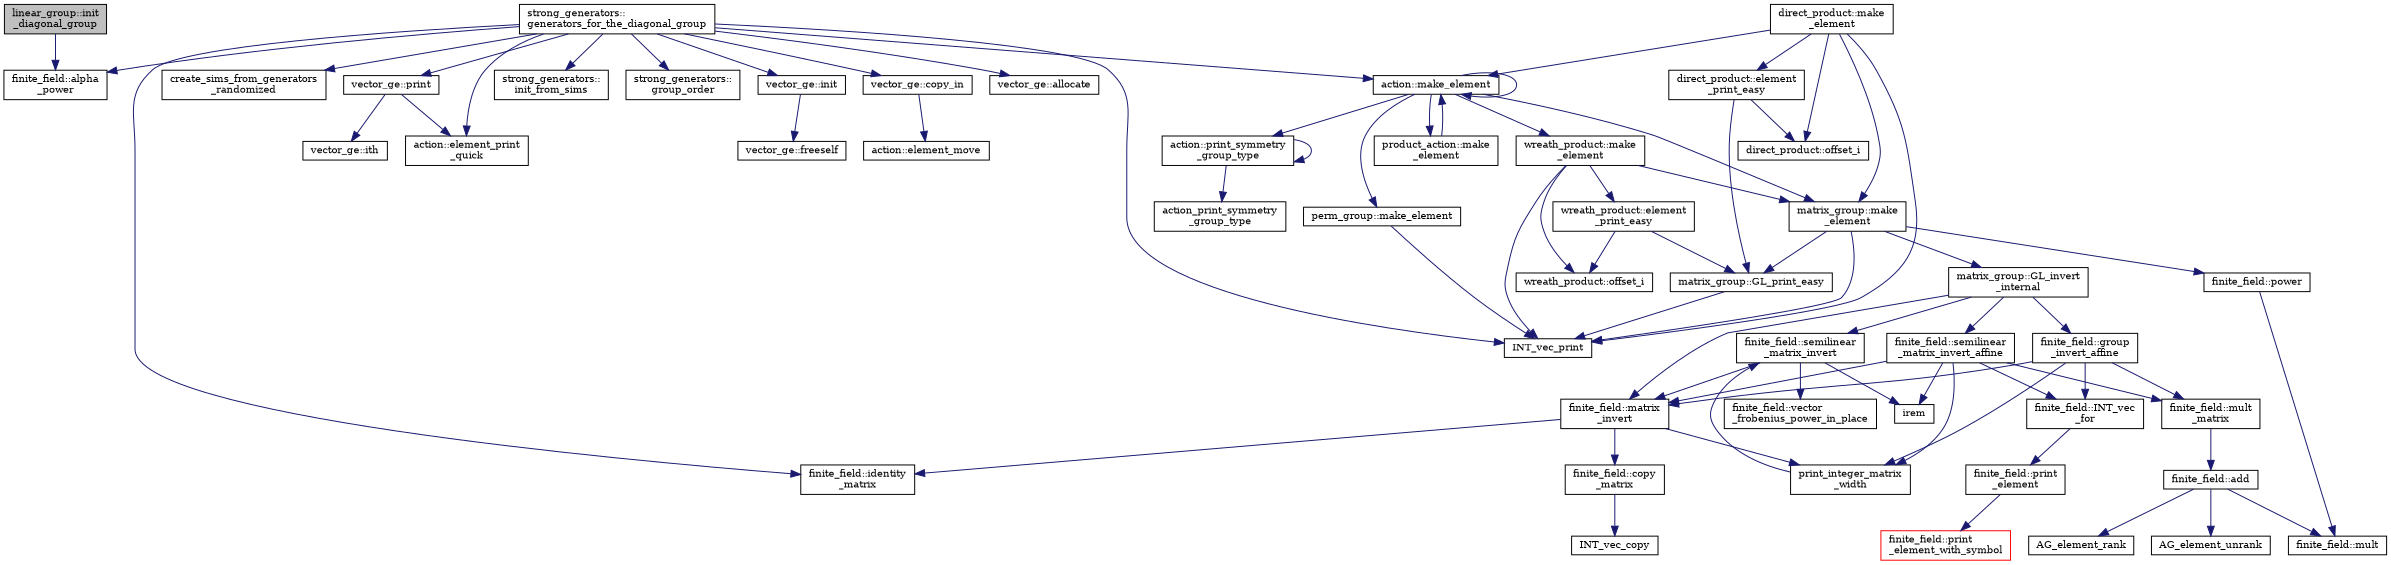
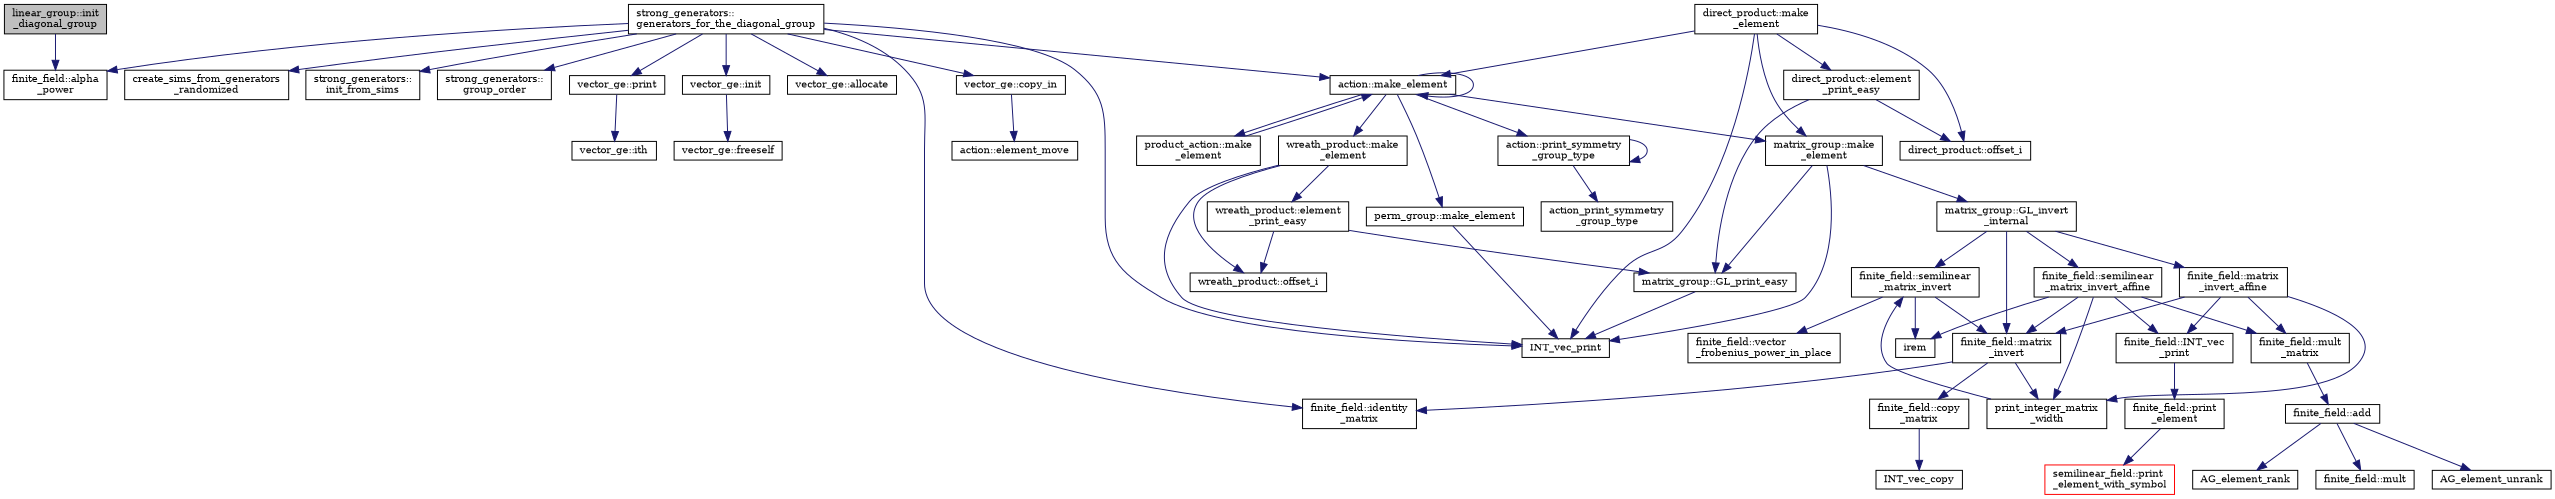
(467, 151) -> none
(1709, 182) -> none
(2257, 282) -> none
(2085, 348) -> (2233, 282)
(2085, 414) -> (2175, 348)
(1946, 545) -> (2110, 480)
